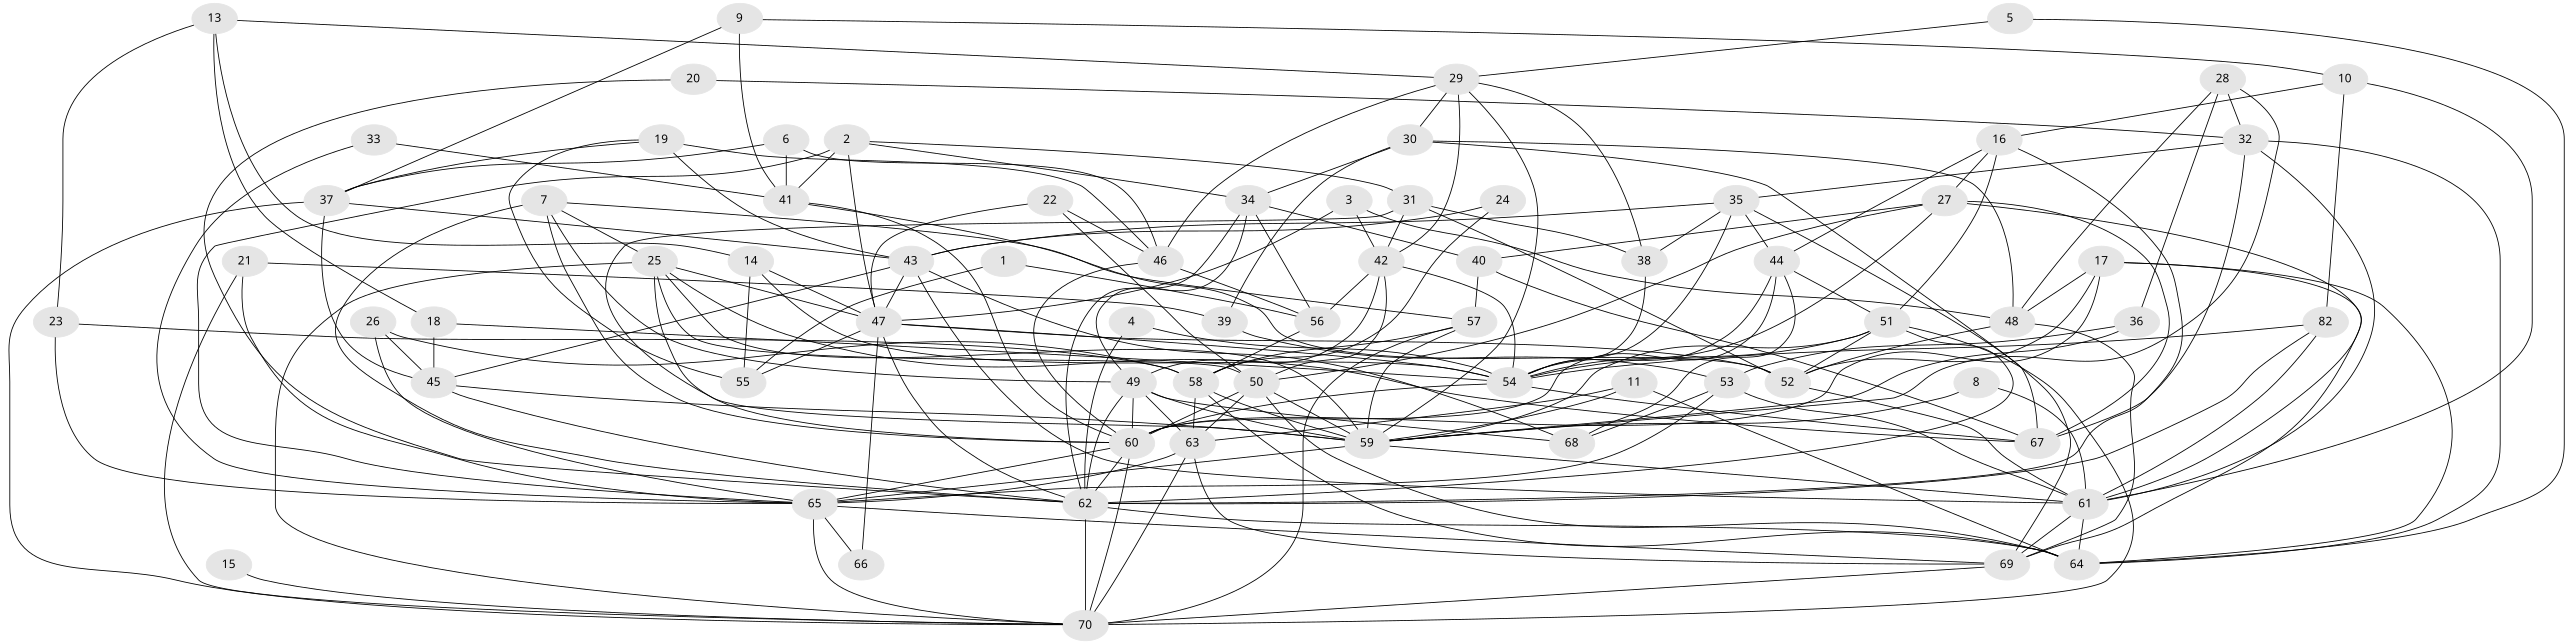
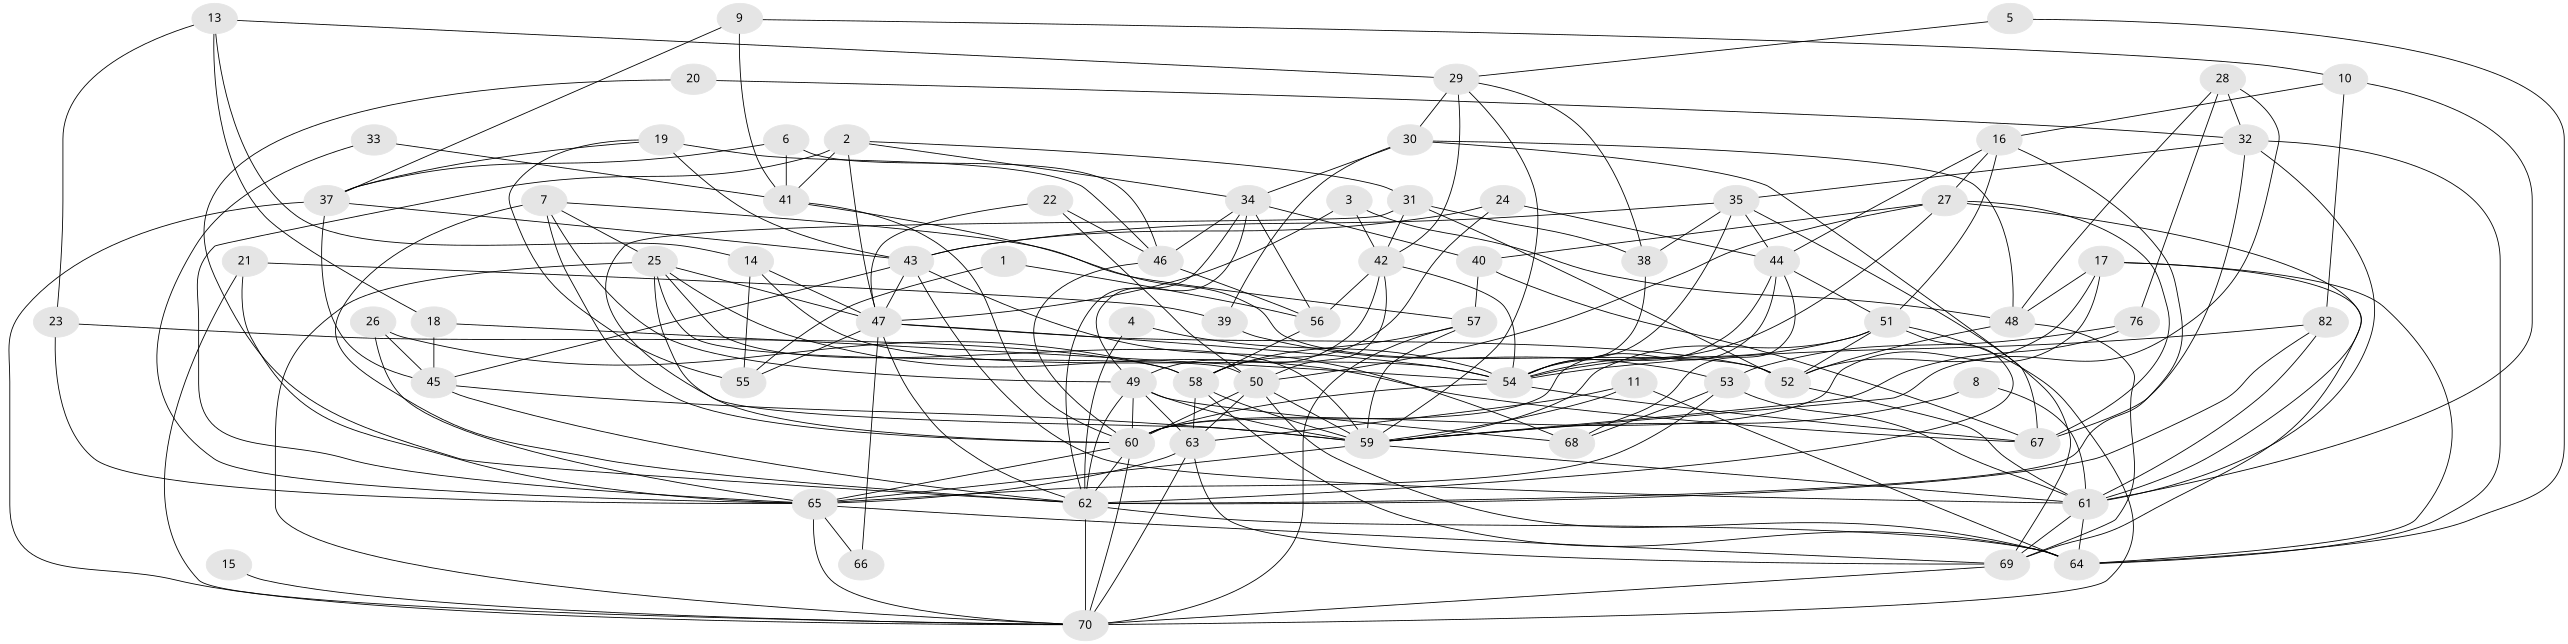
(1286, 143) -> (1196, 237)
none -> (1646, 232)
(2137, 322) -> (2137, 322)
